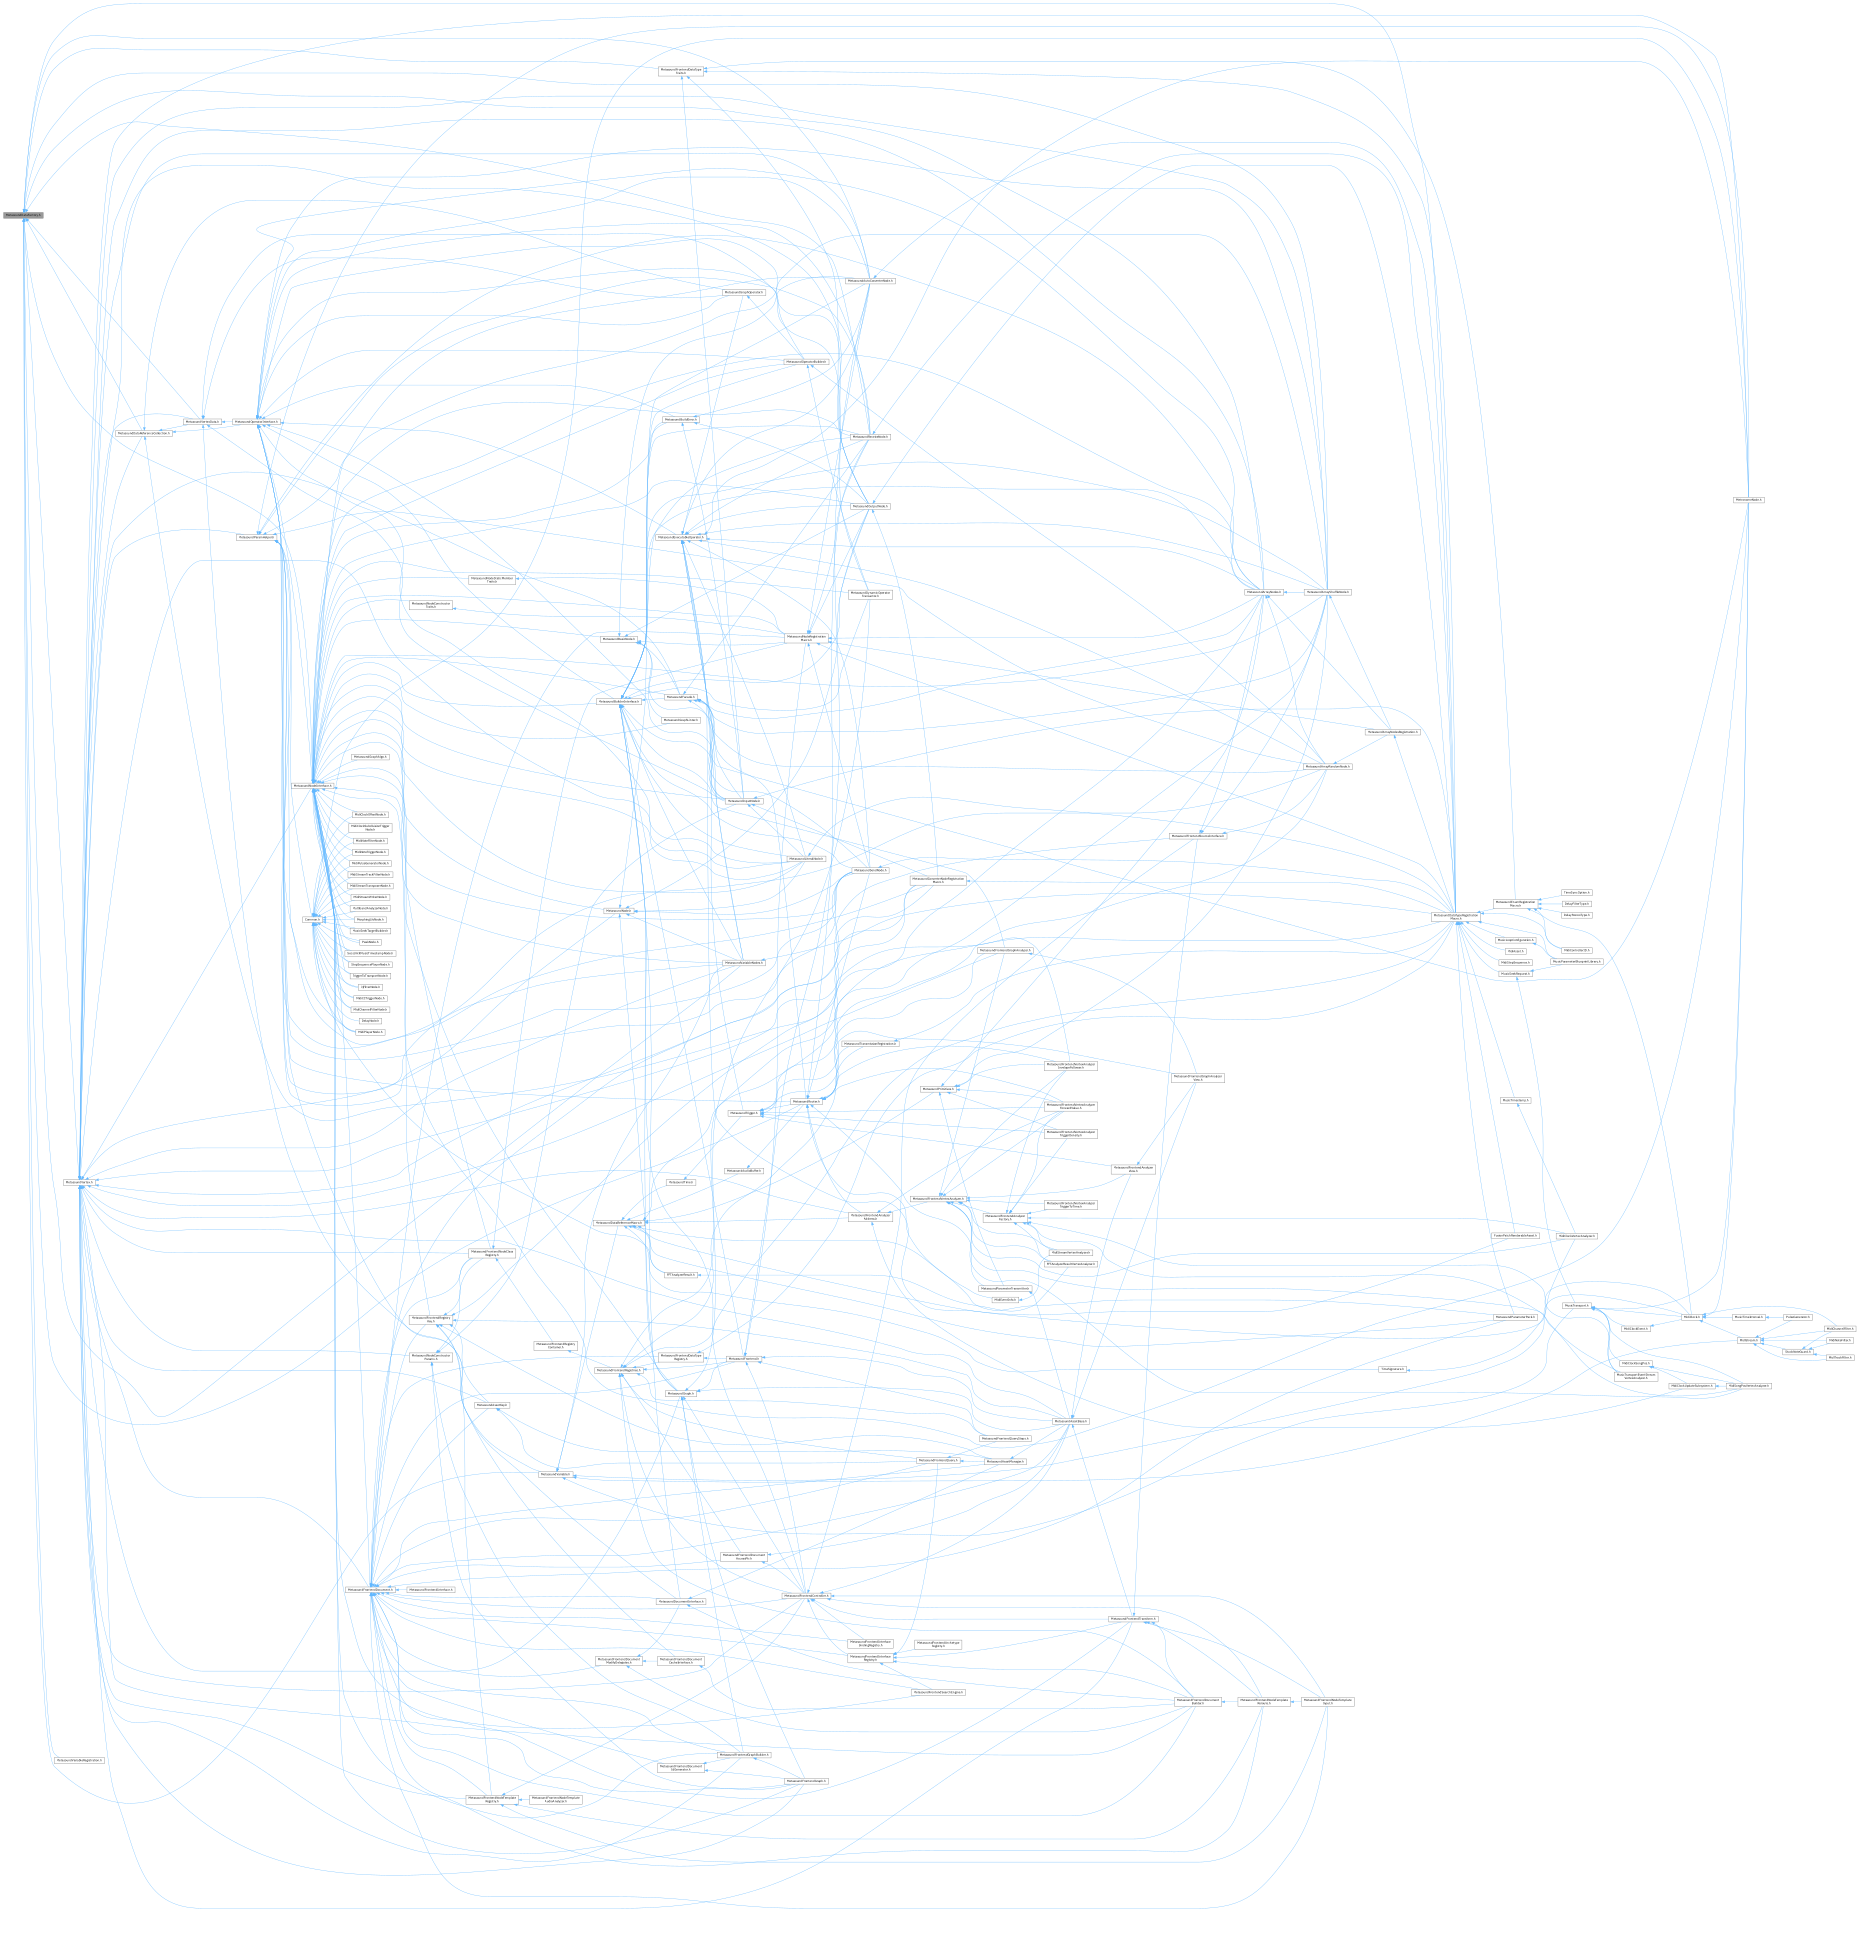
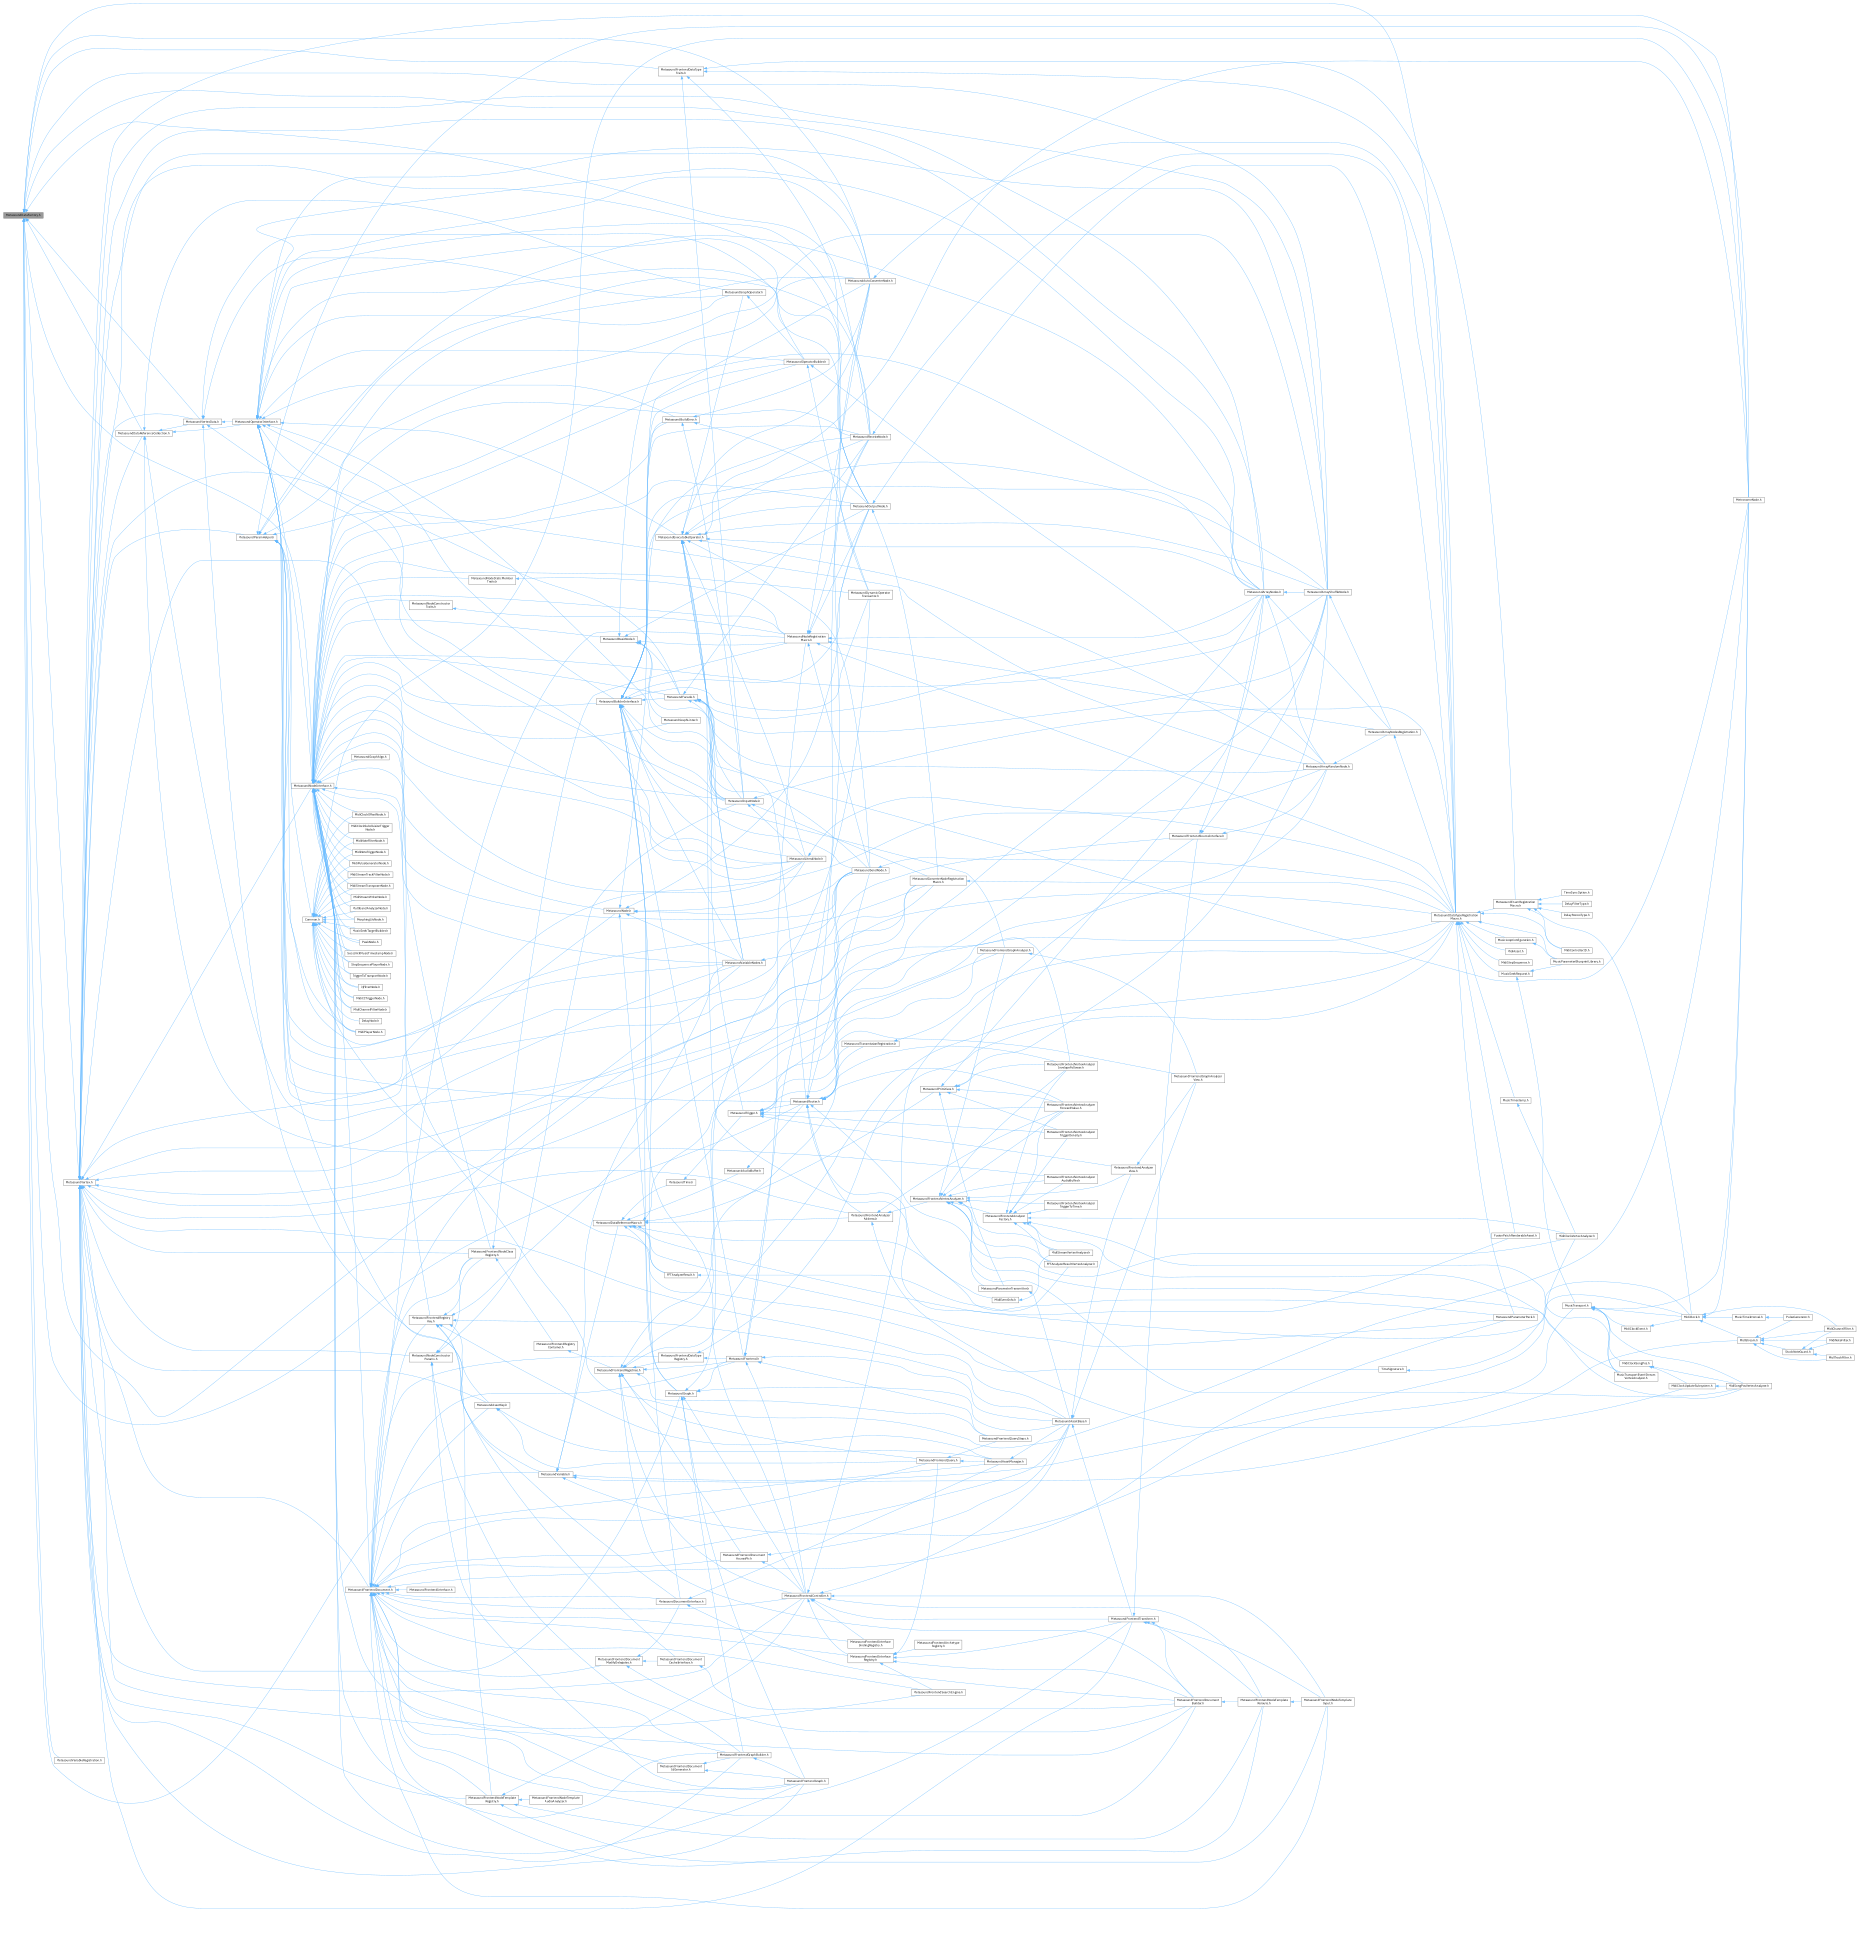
(465, 1078) -> none
none -> (1071, 1179)
